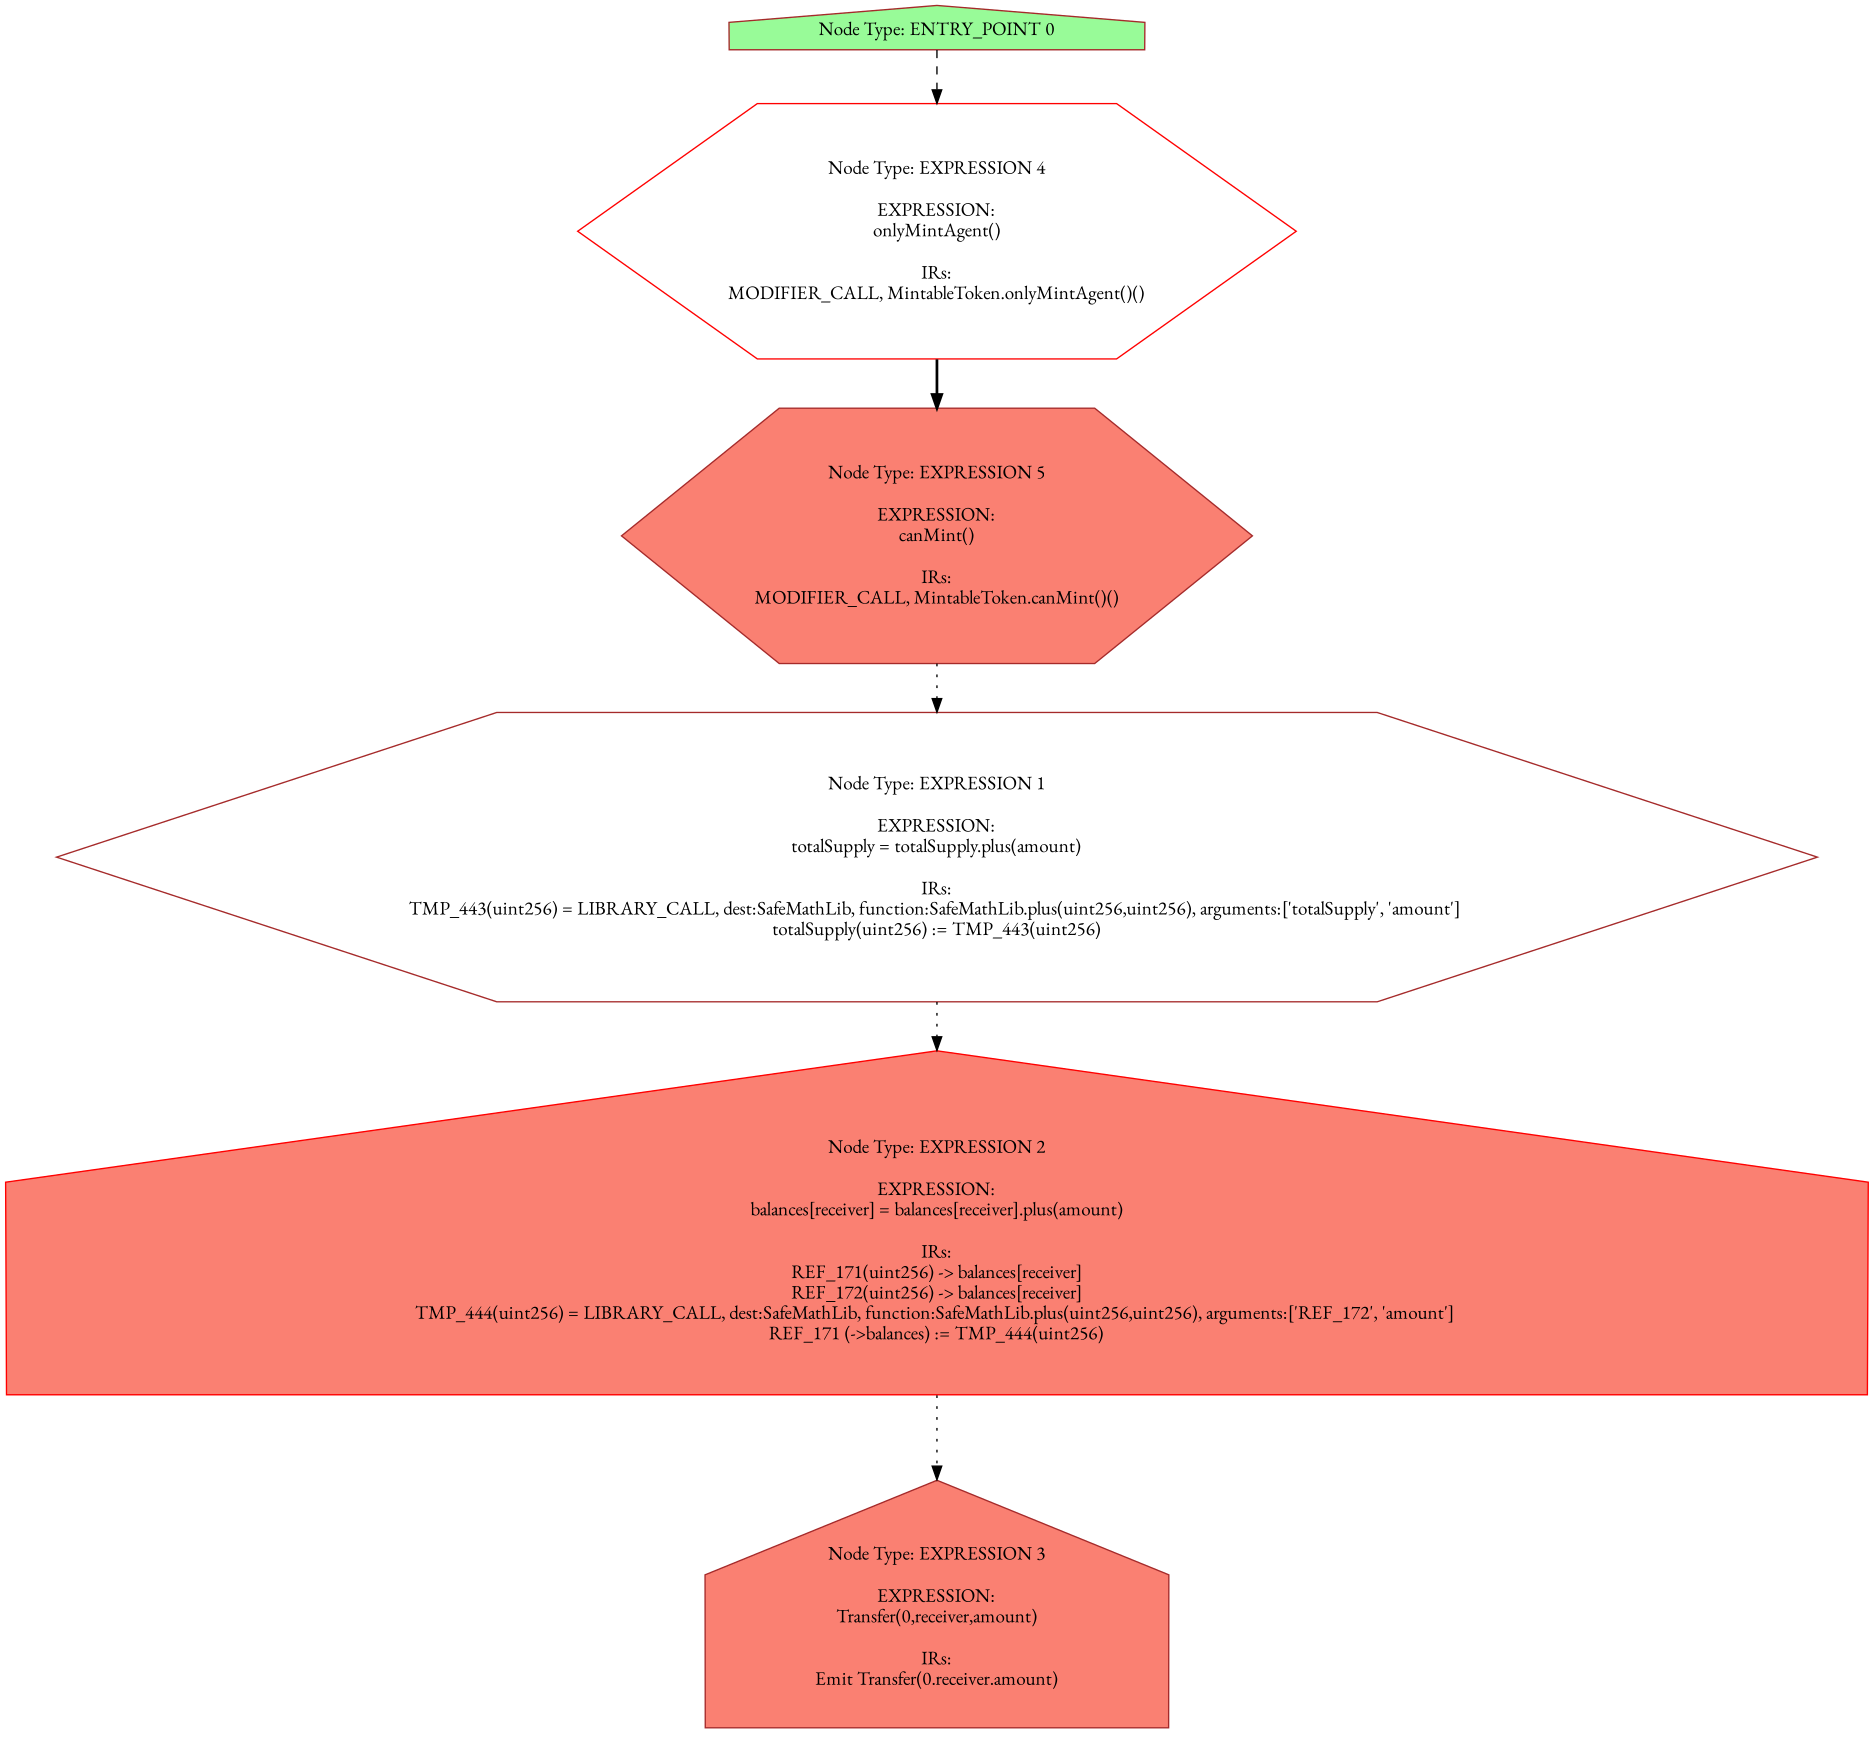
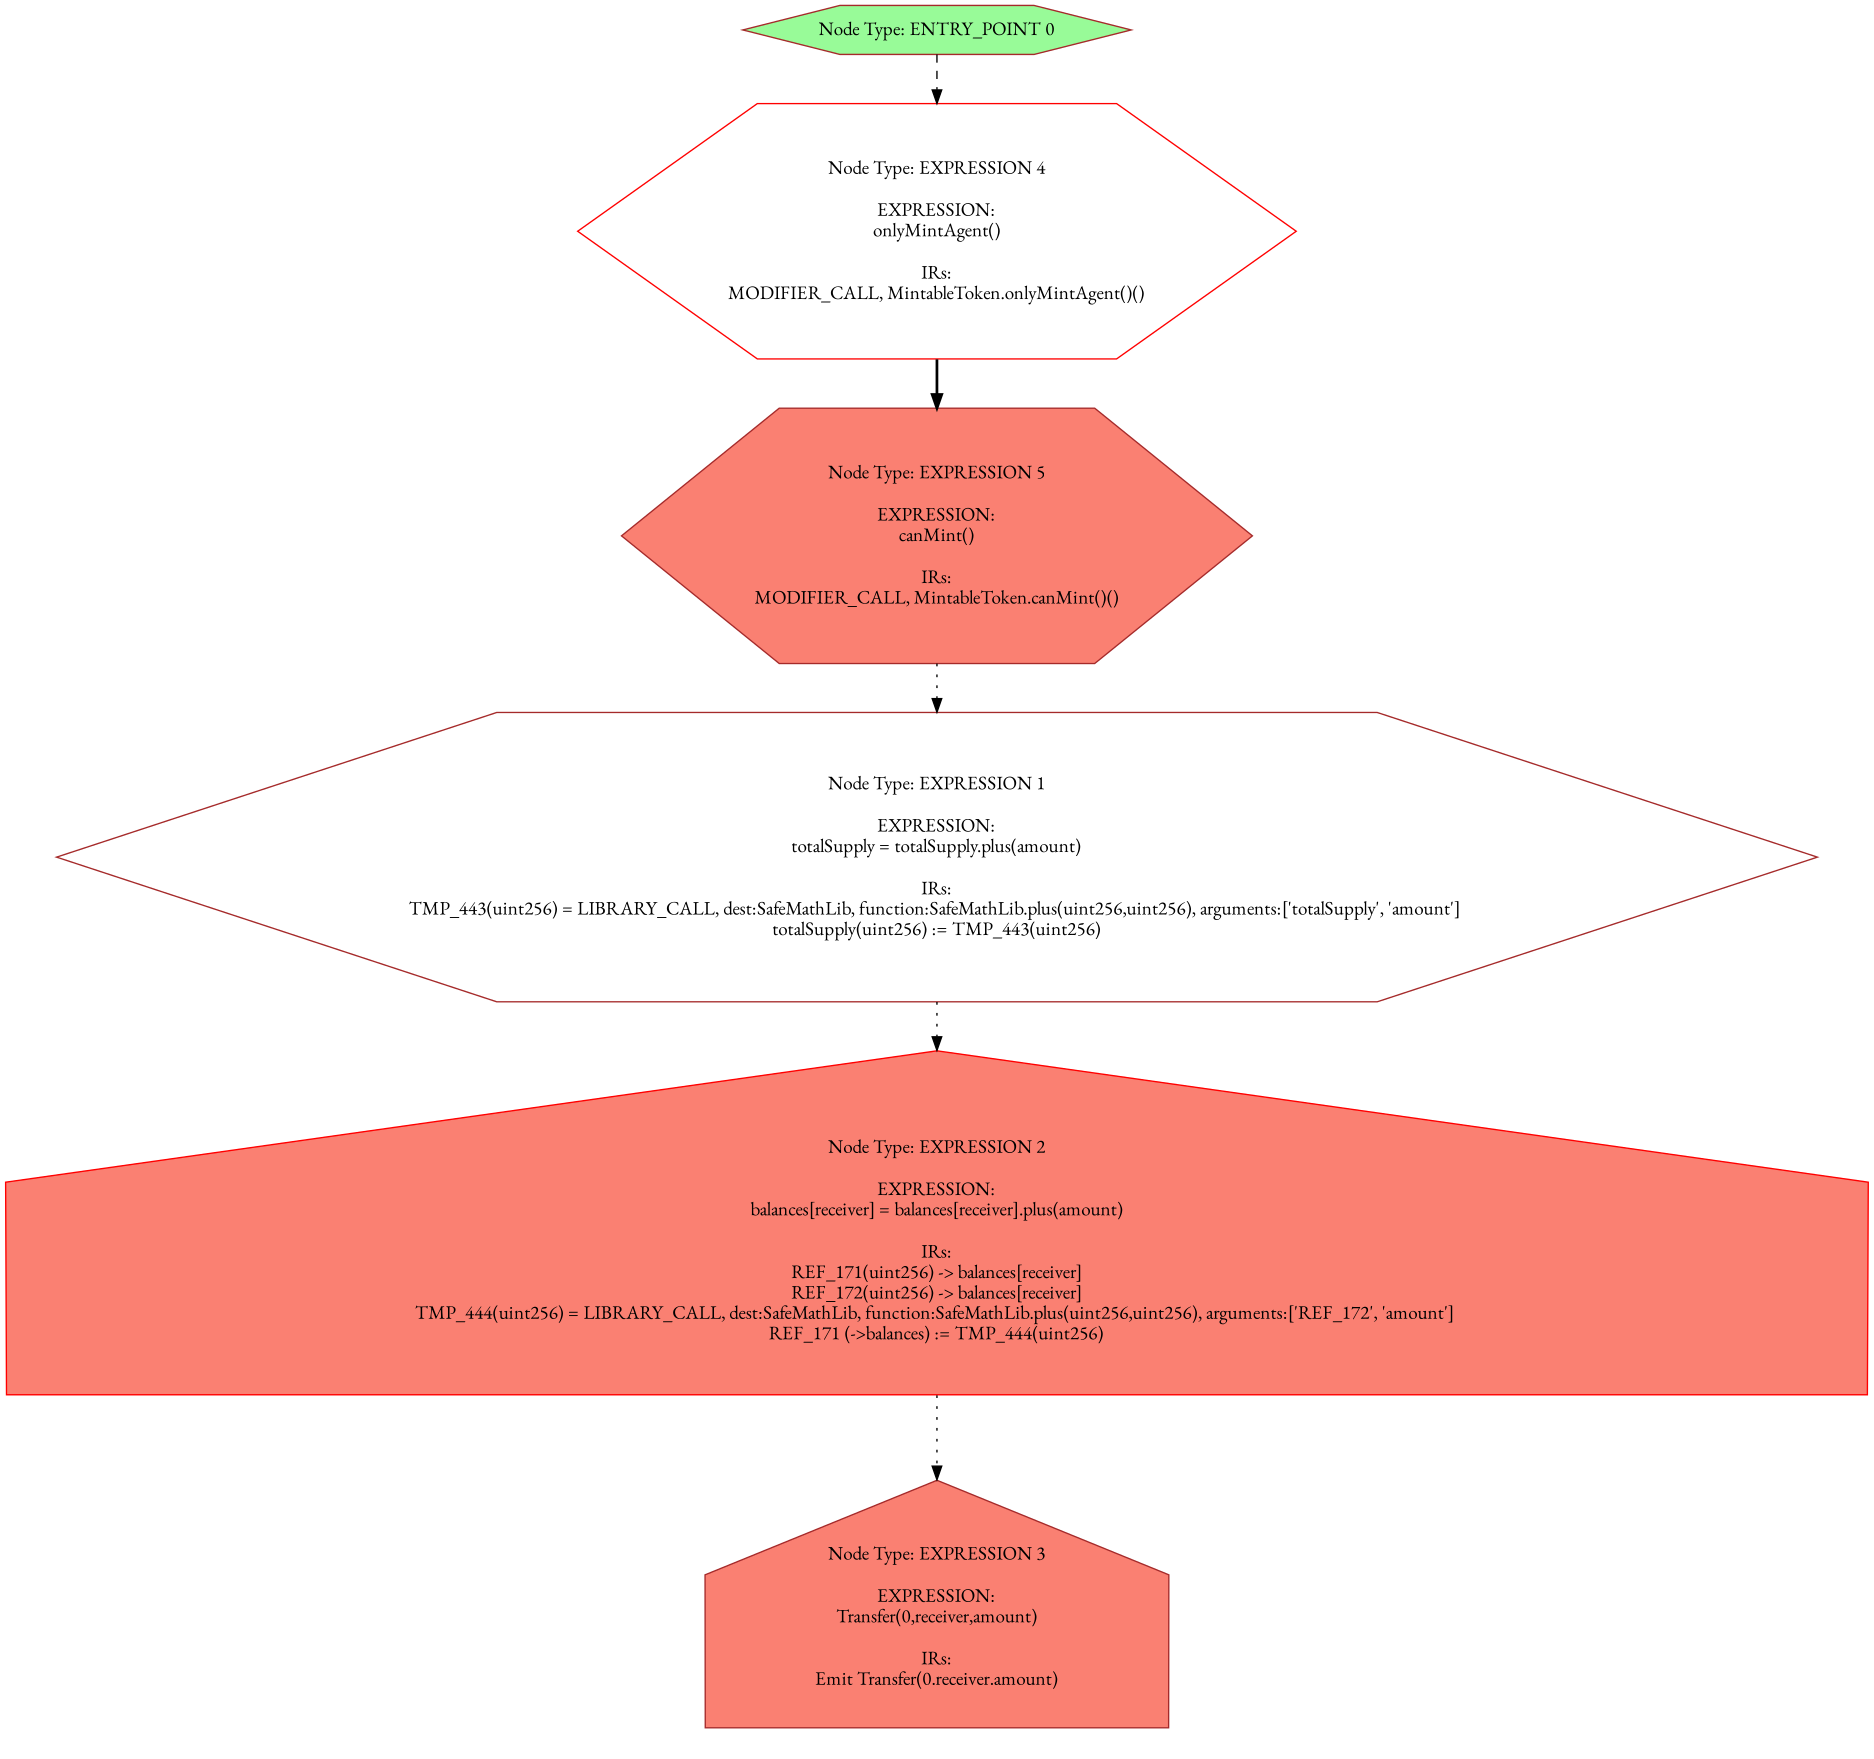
(937, 30) -> (937, 30)
